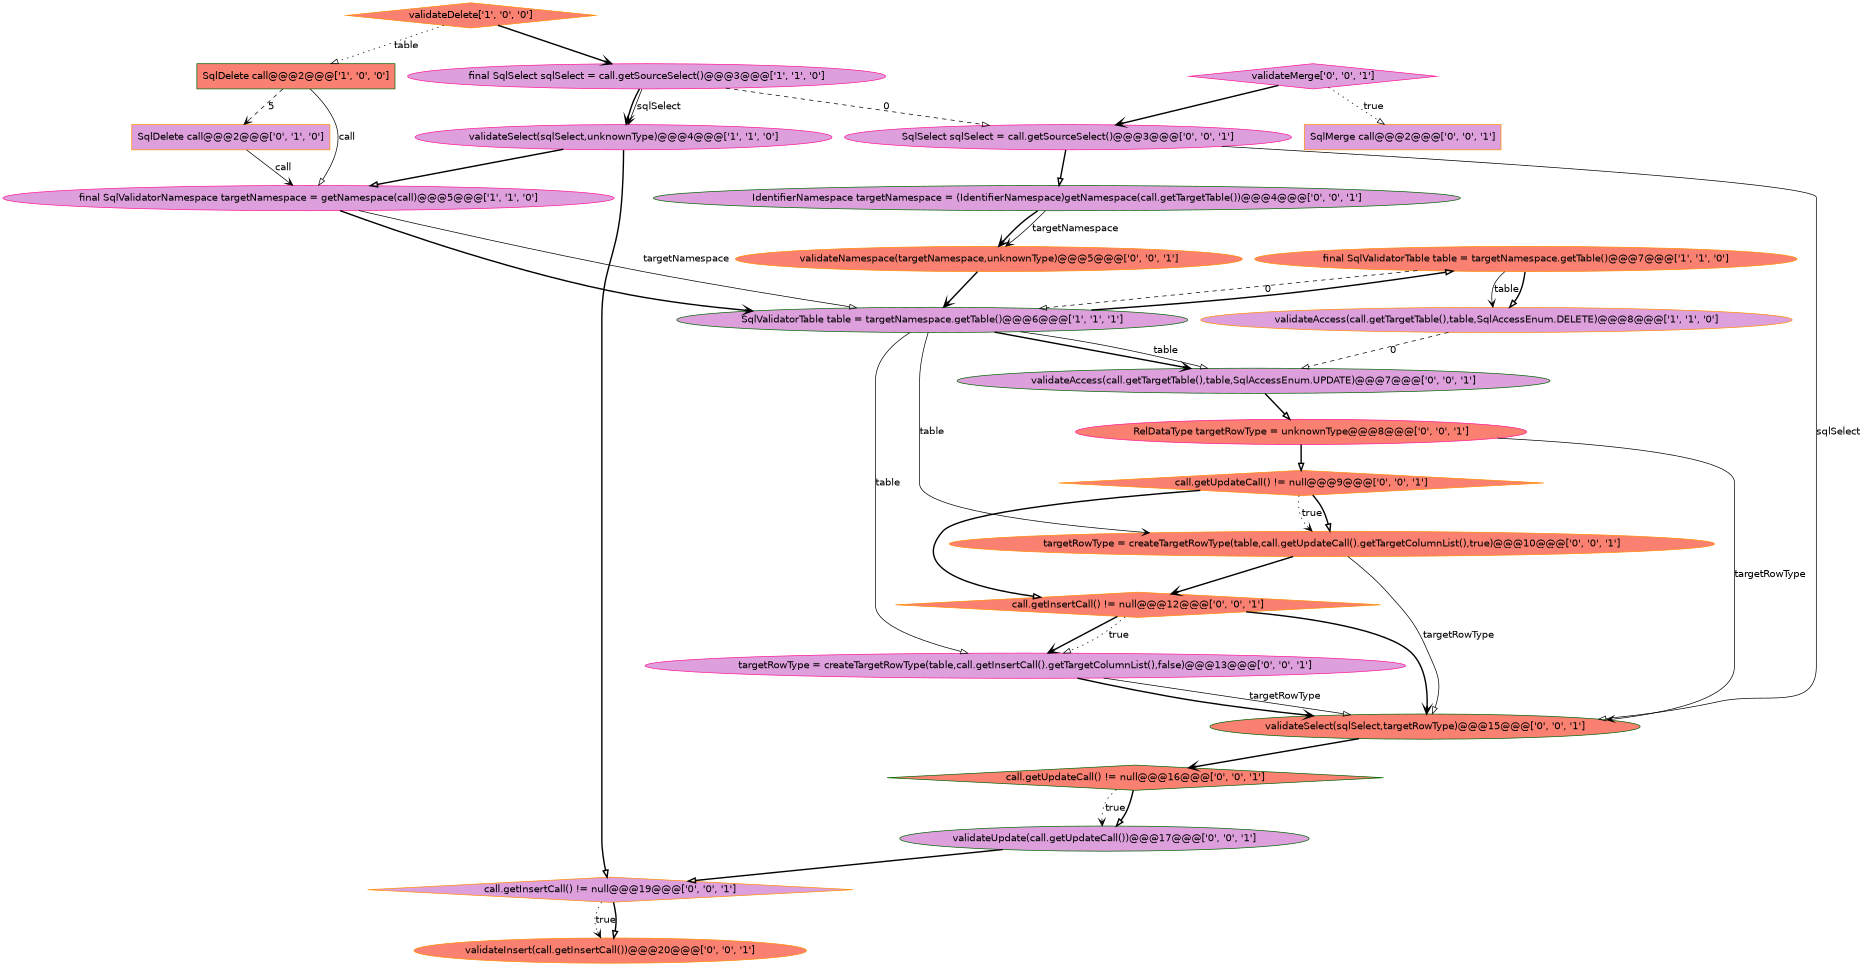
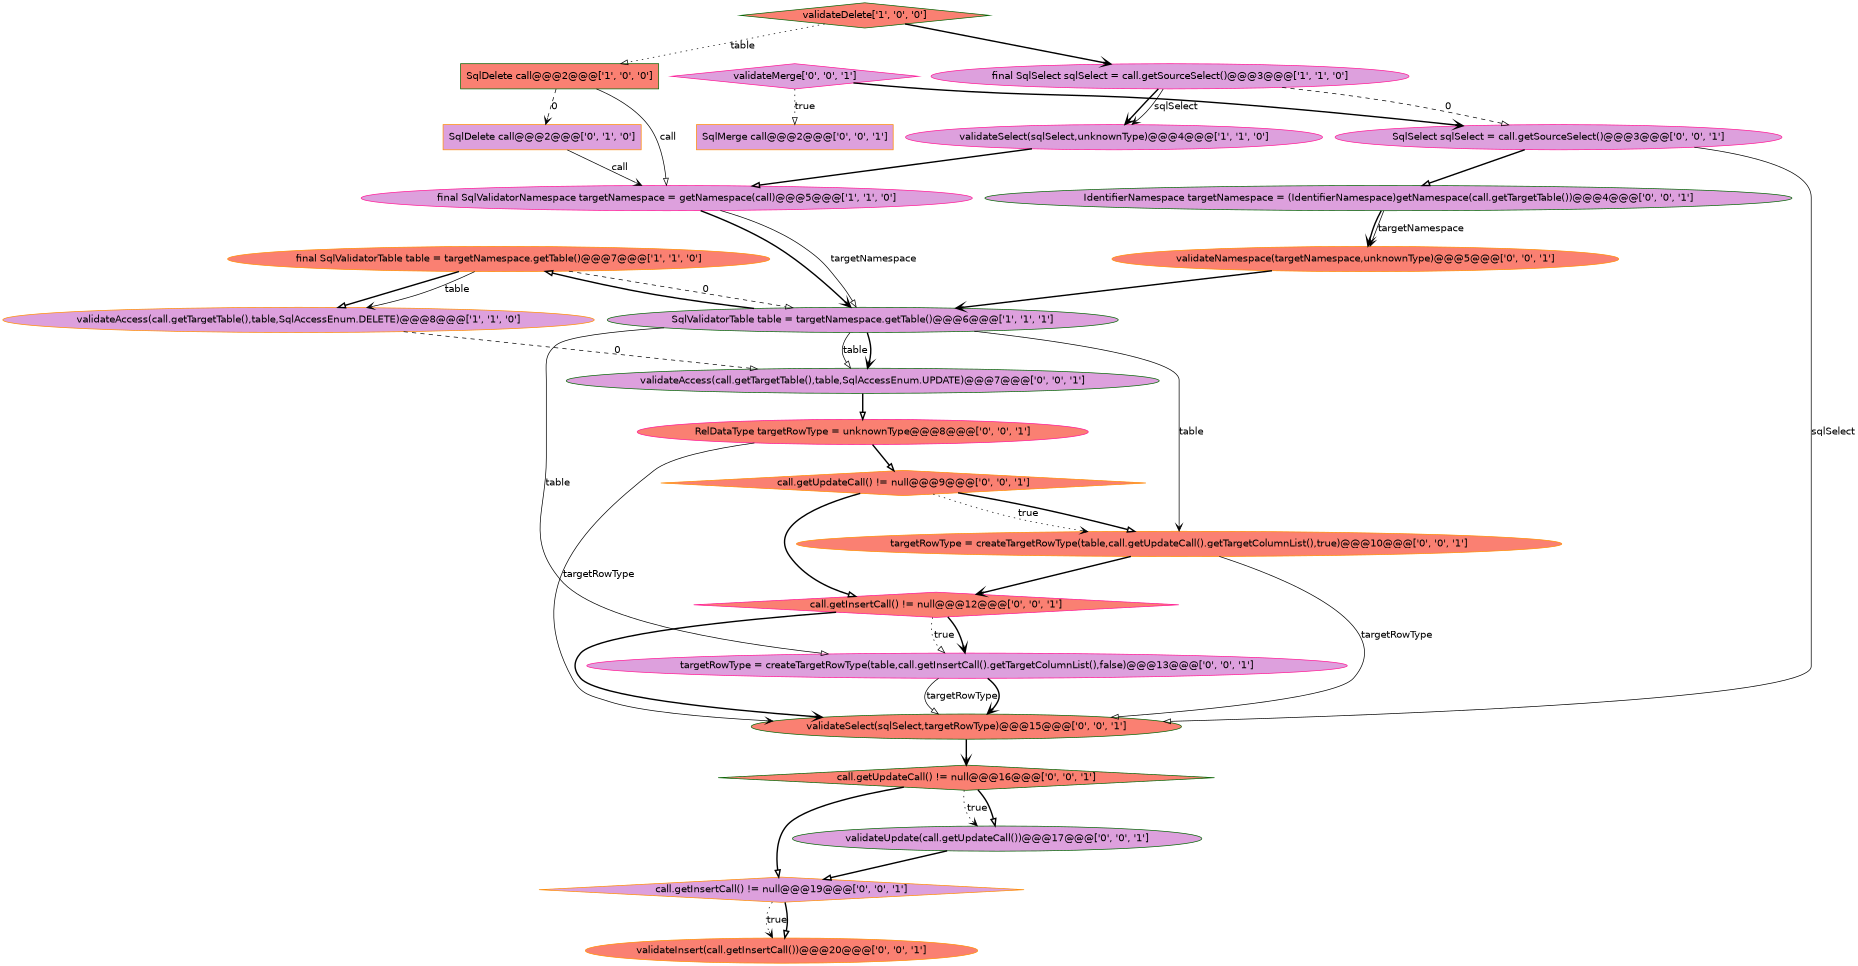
(471, 15) -> (865, 15)
(271, 107) -> (555, 107)
(602, 509) -> (821, 807)
(1138, 605) -> (936, 605)
